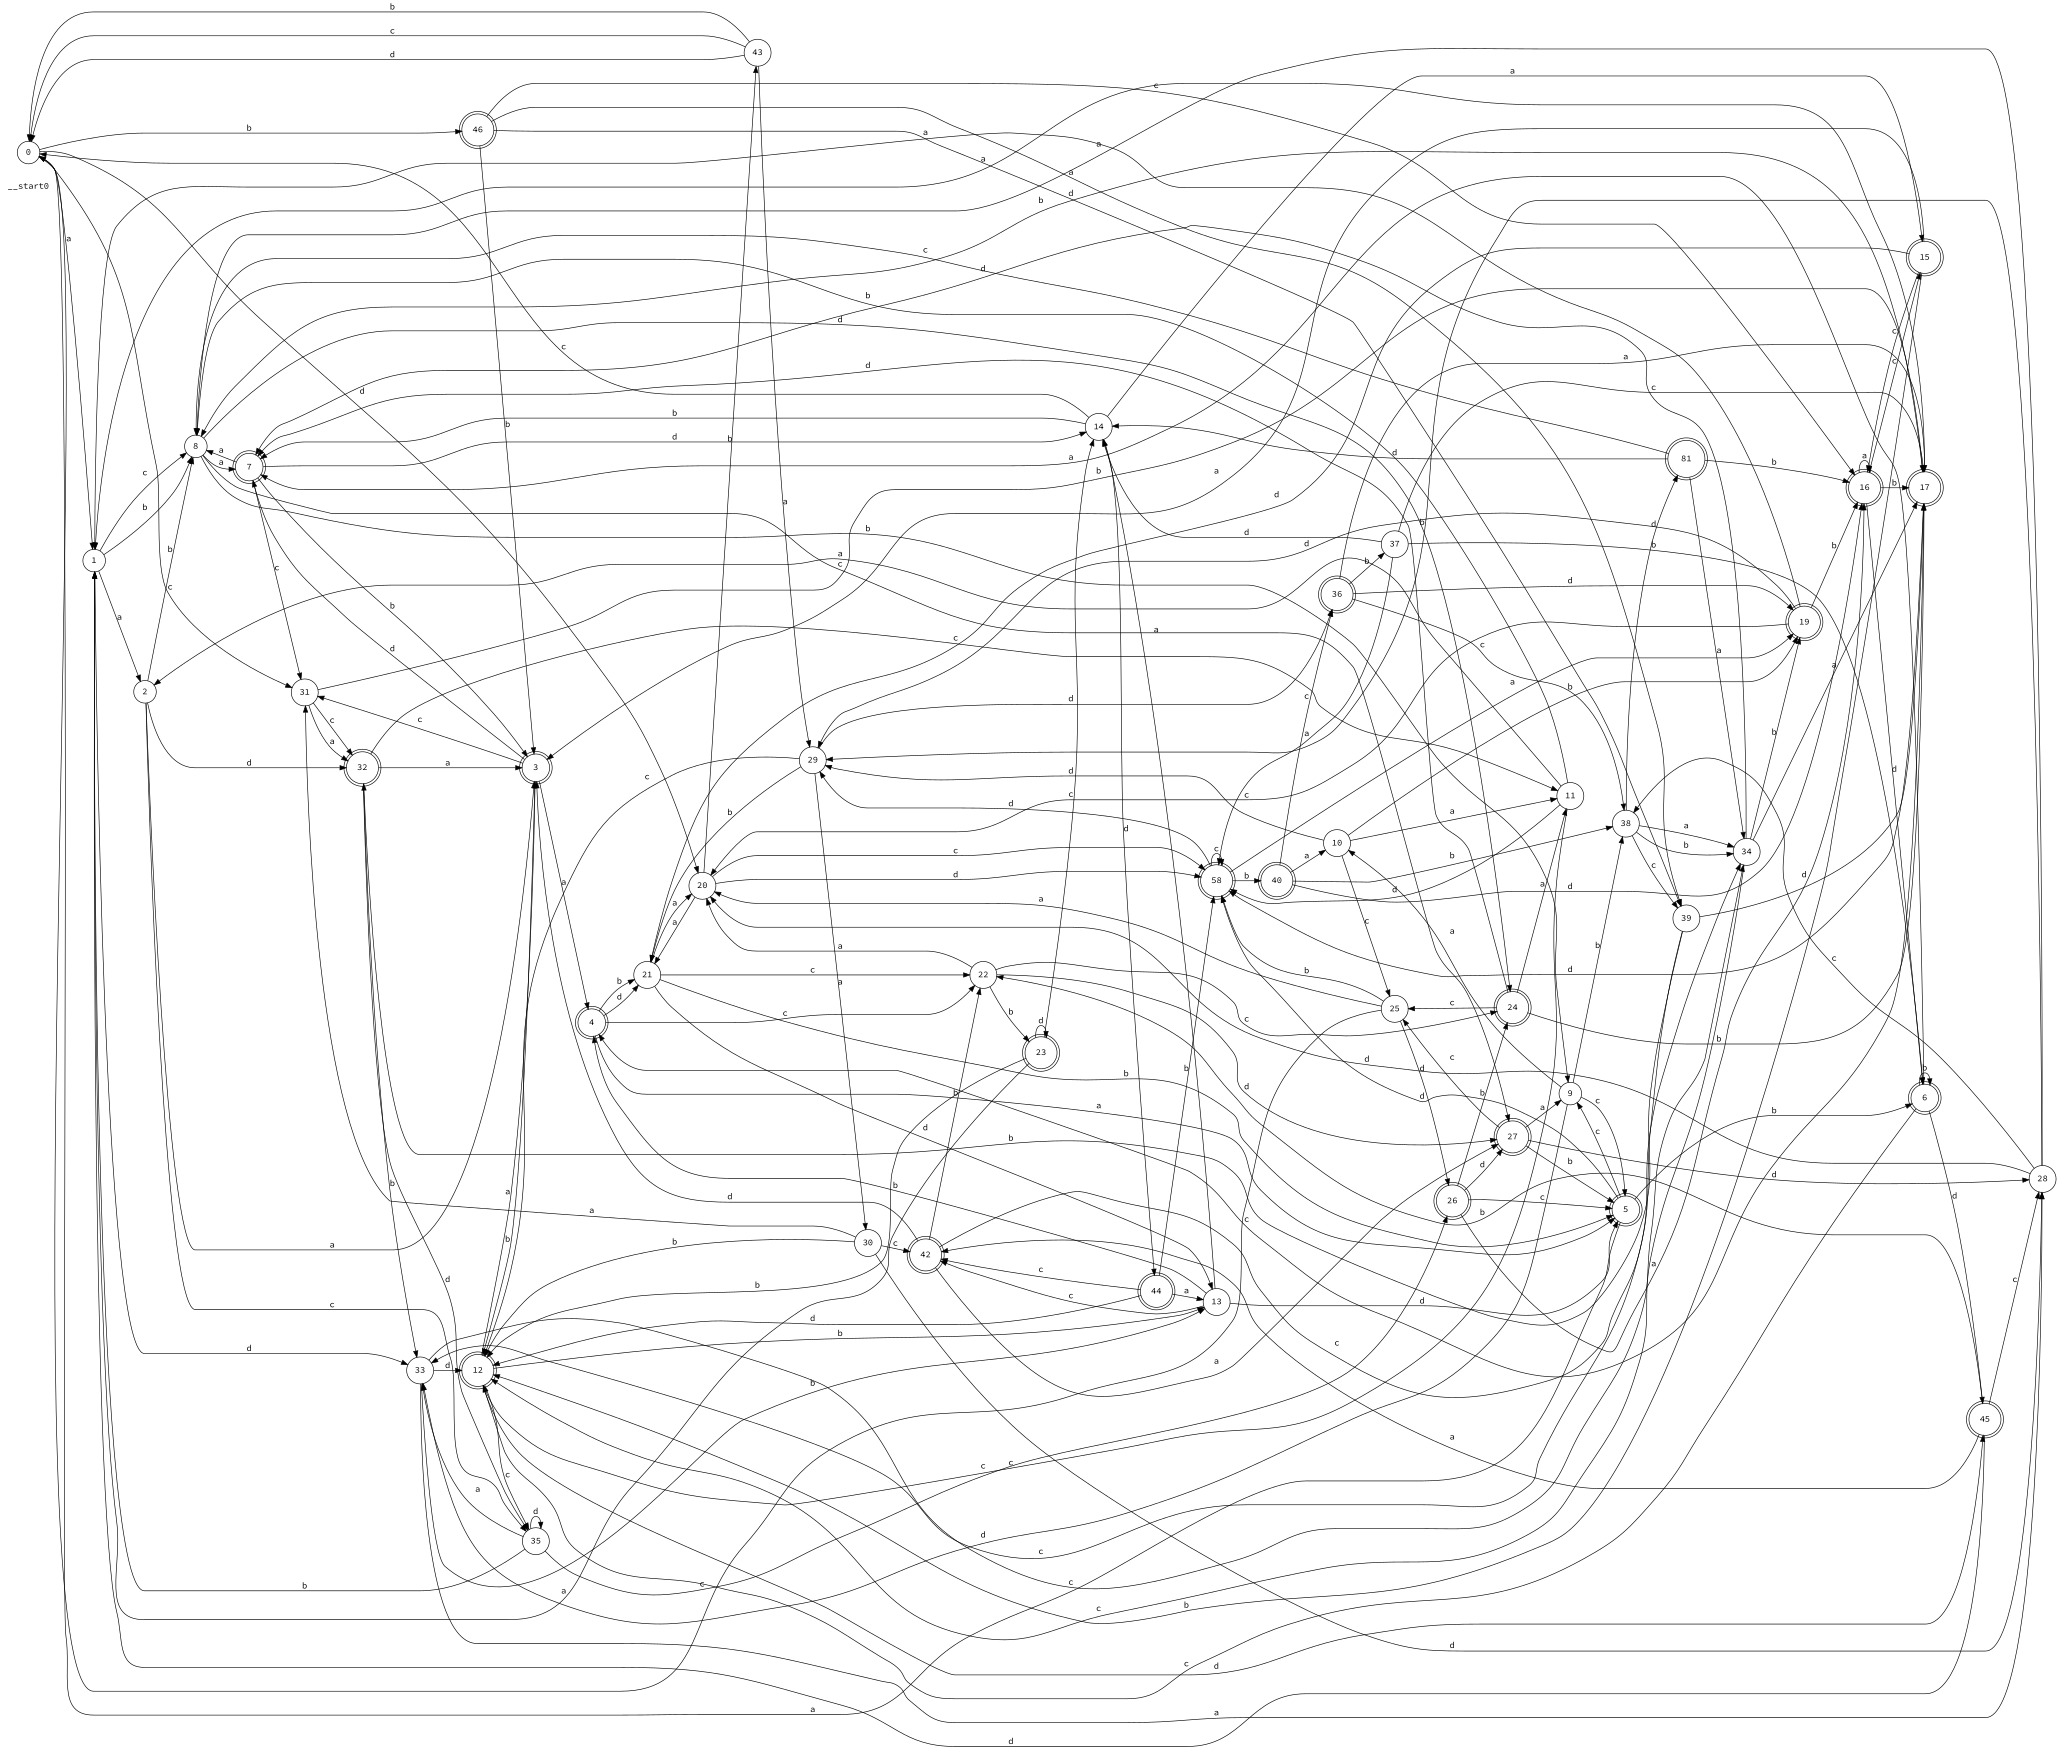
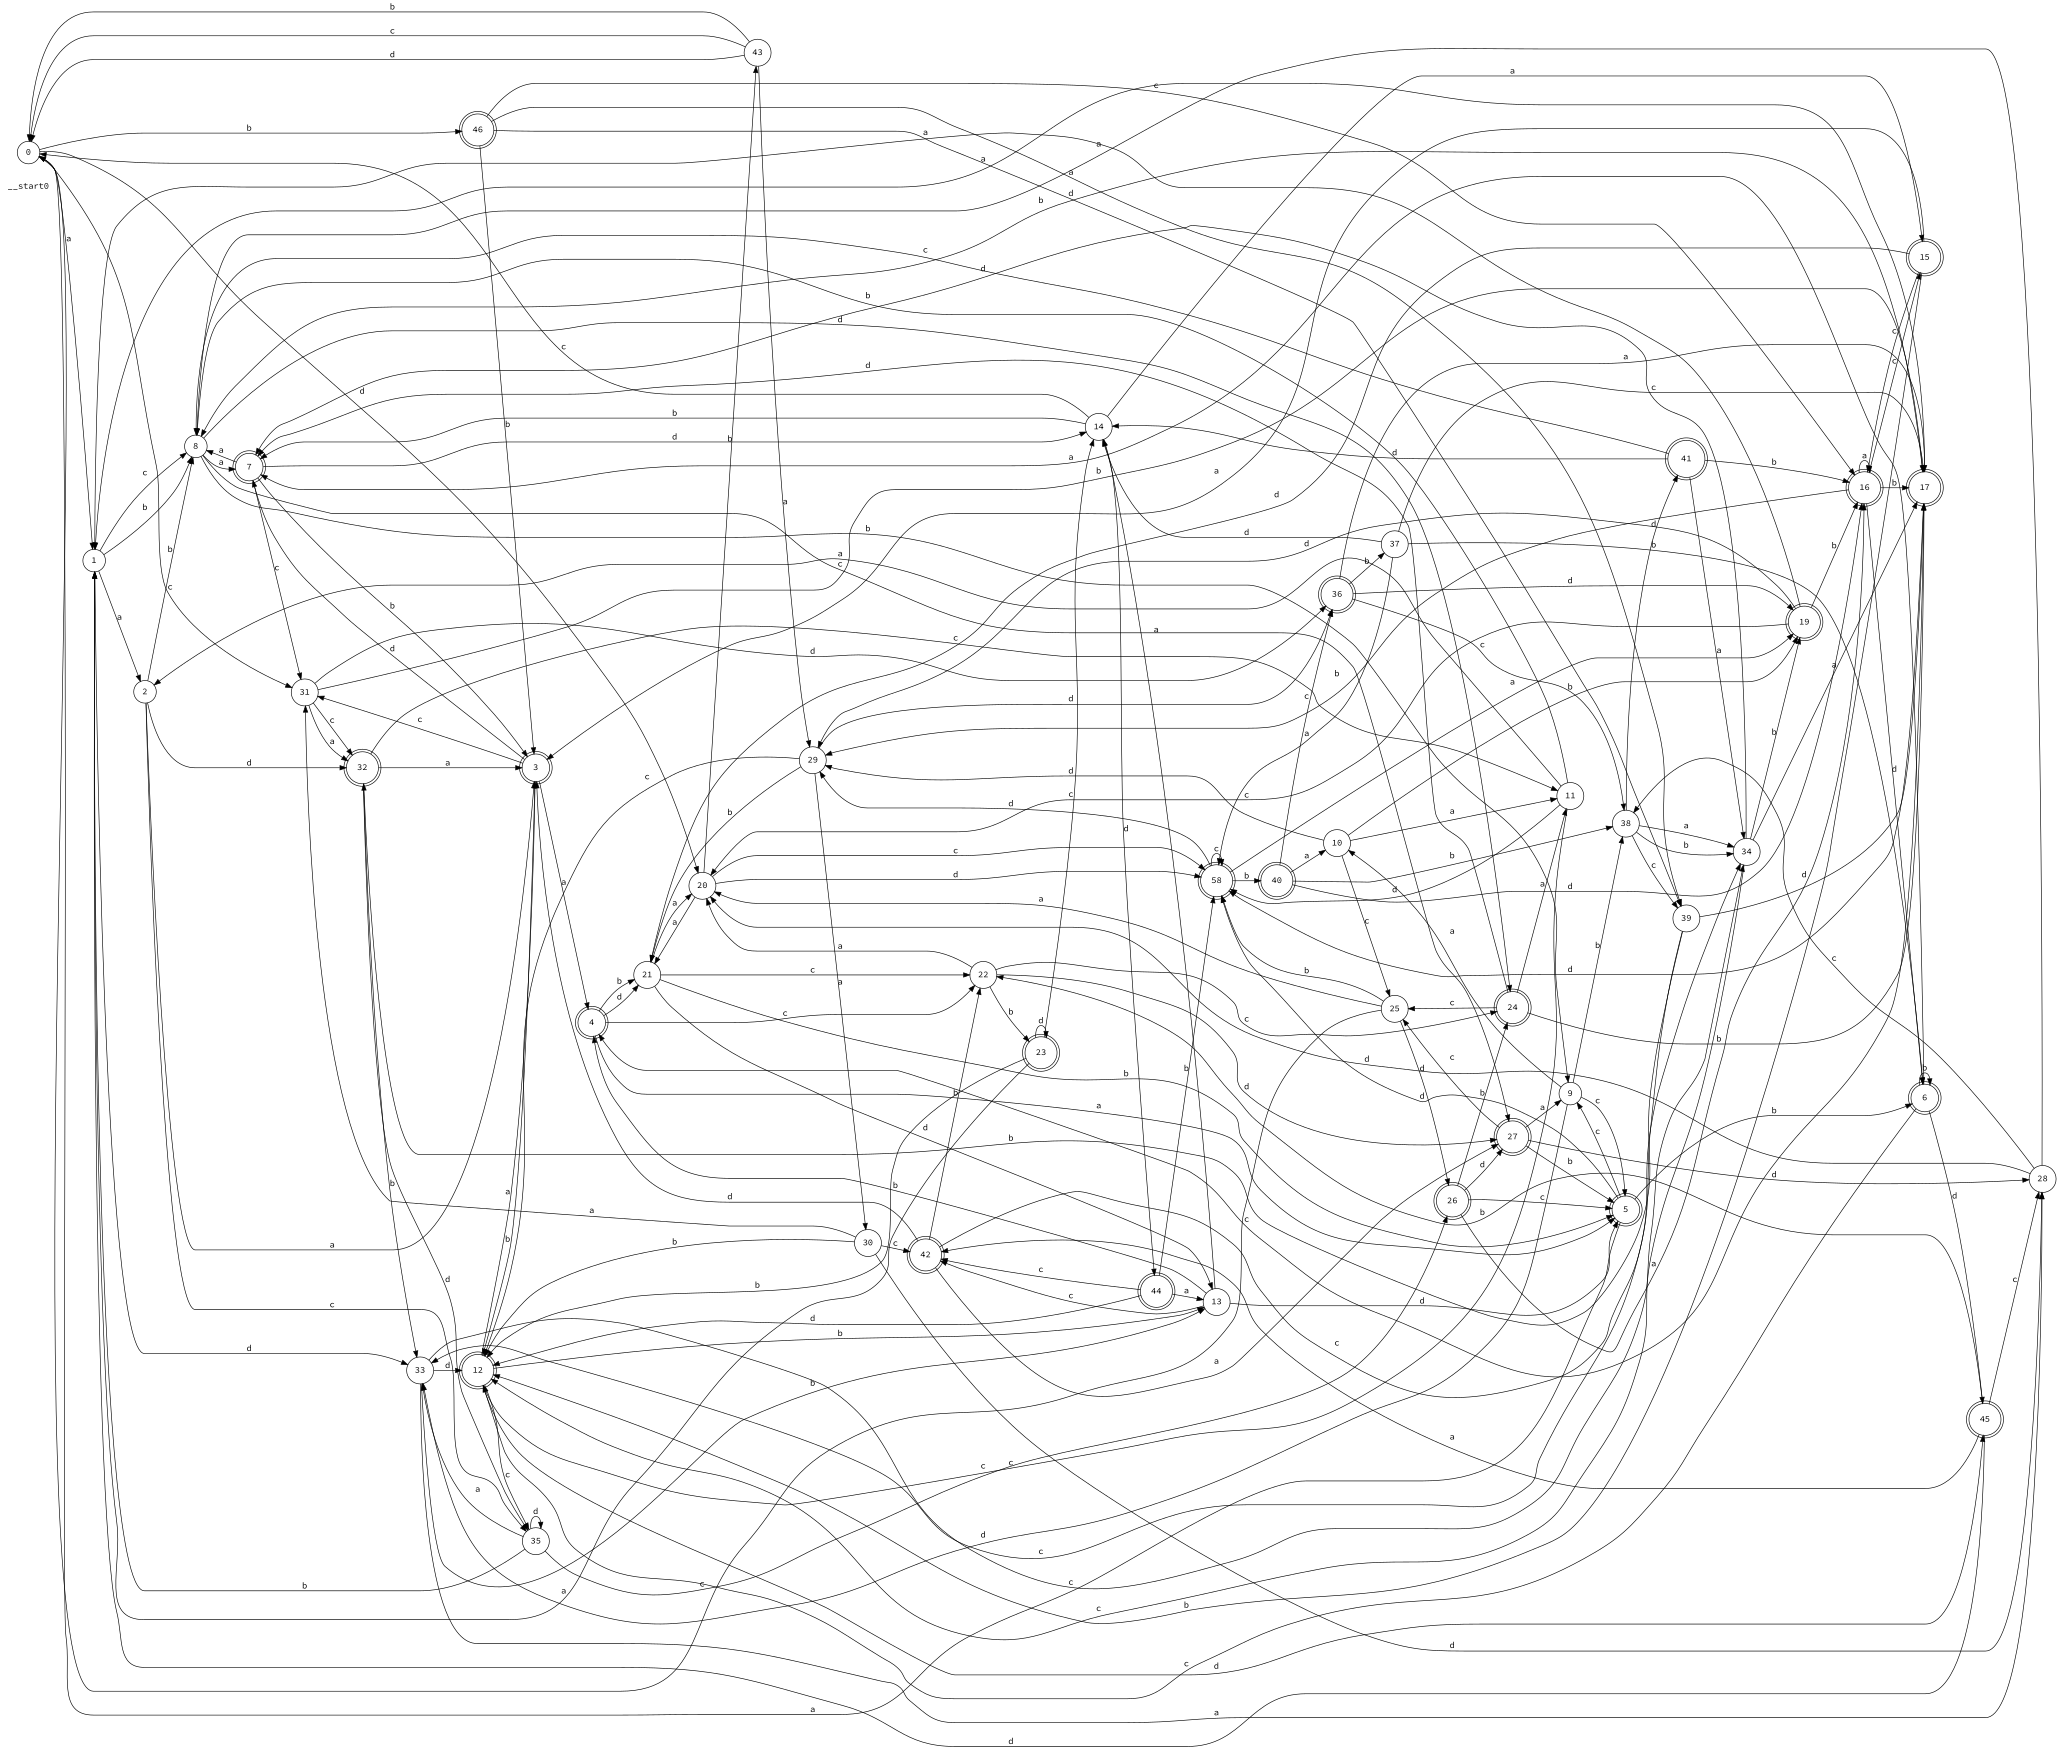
(1700, 200) -> (1374, 654)
(1686, 459) -> (1686, 459)
none -> (822, 657)
